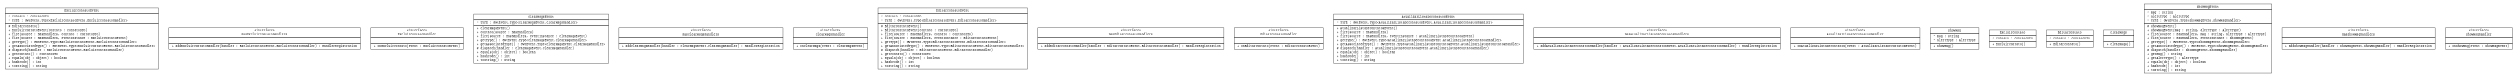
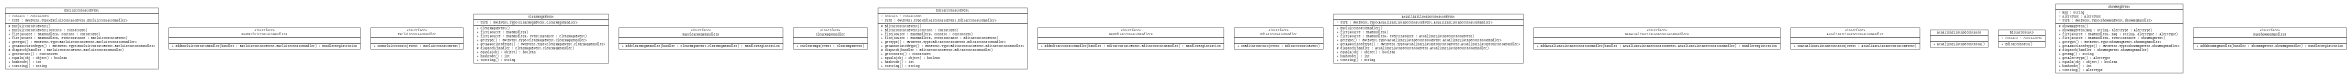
(24, 26) -> (30, 26)
(1367, 28) -> (1360, 28)
(505, 32) -> (503, 32)
(1954, 38) -> none
none -> (1959, 38)
(2013, 38) -> none
(2119, 38) -> none
(2479, 38) -> none
(2167, 70) -> (2081, 70)
